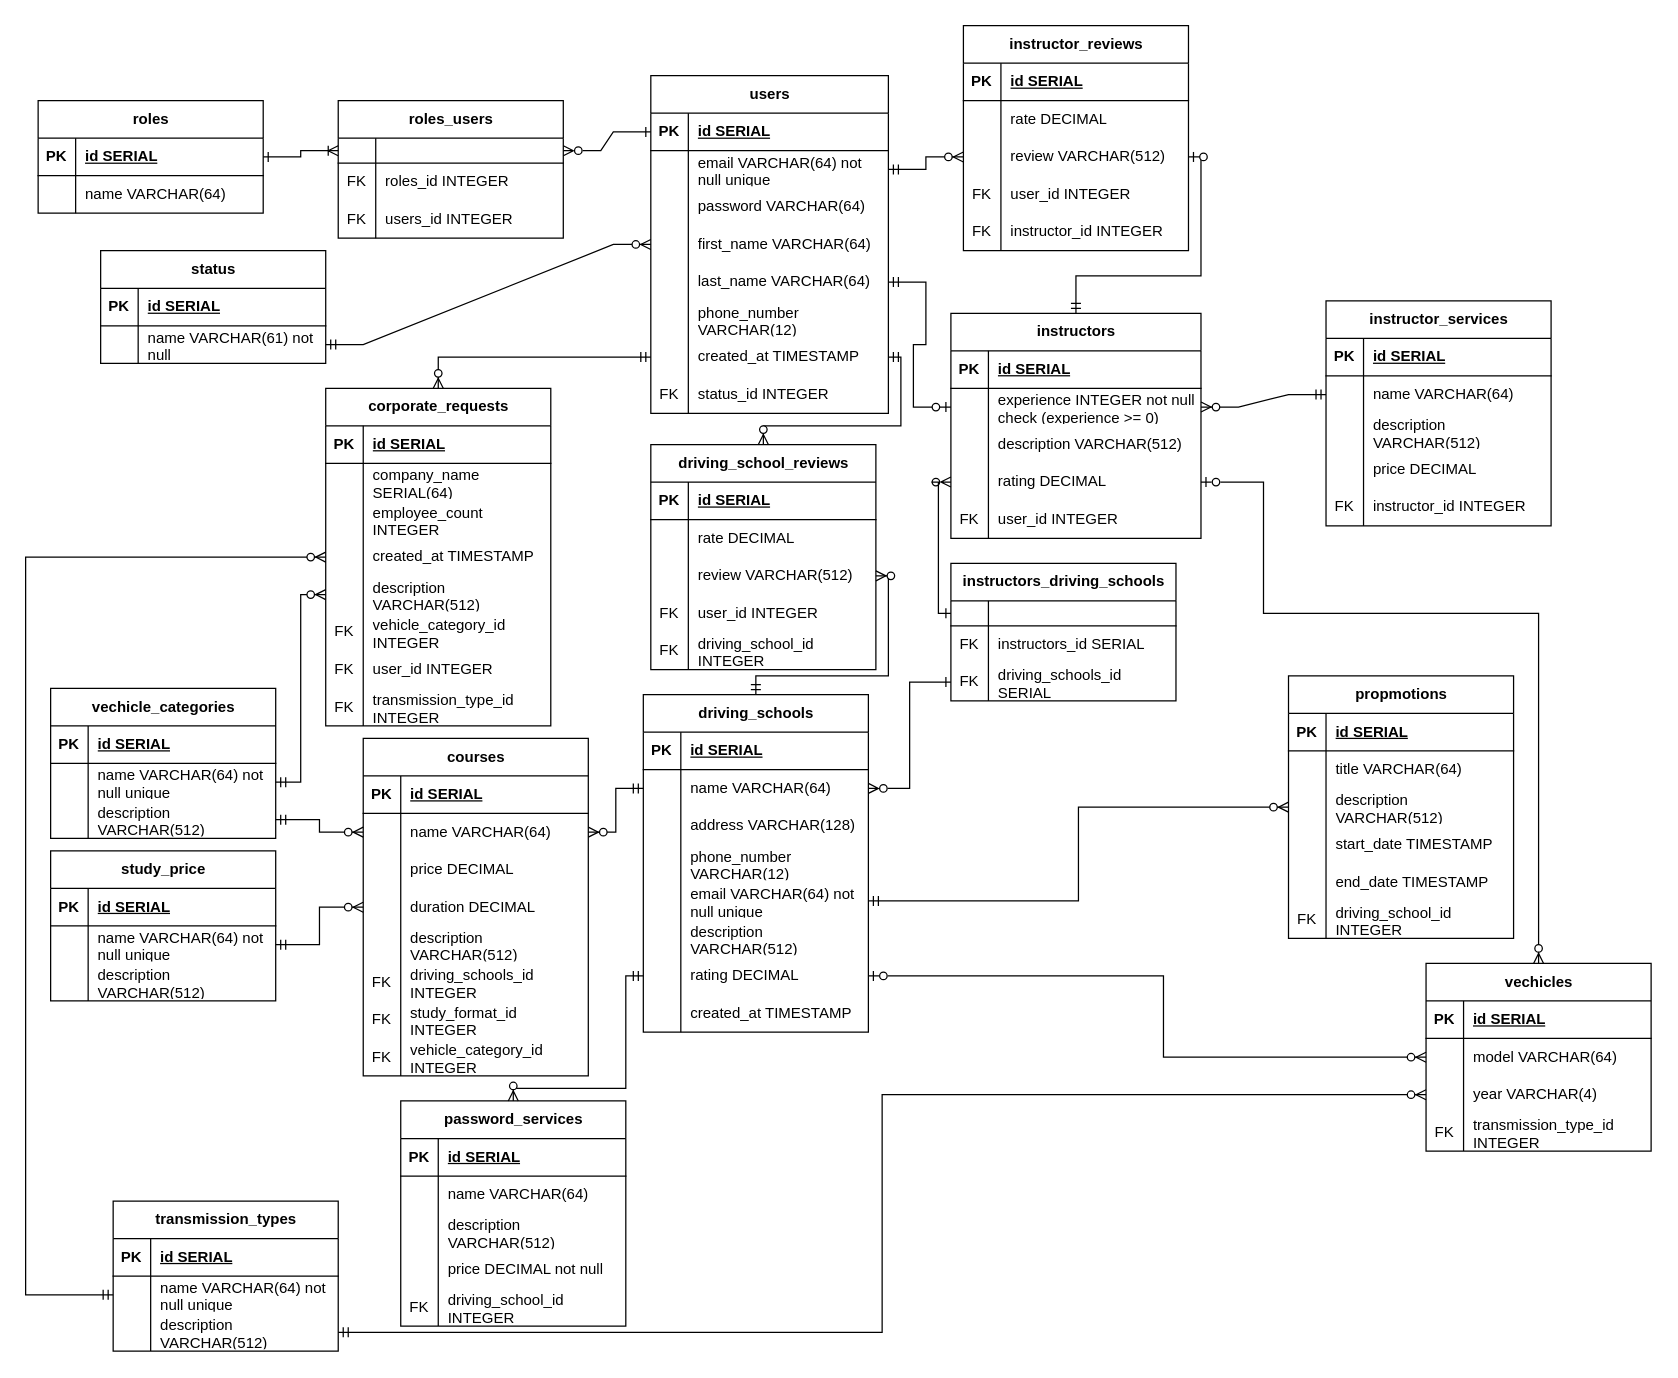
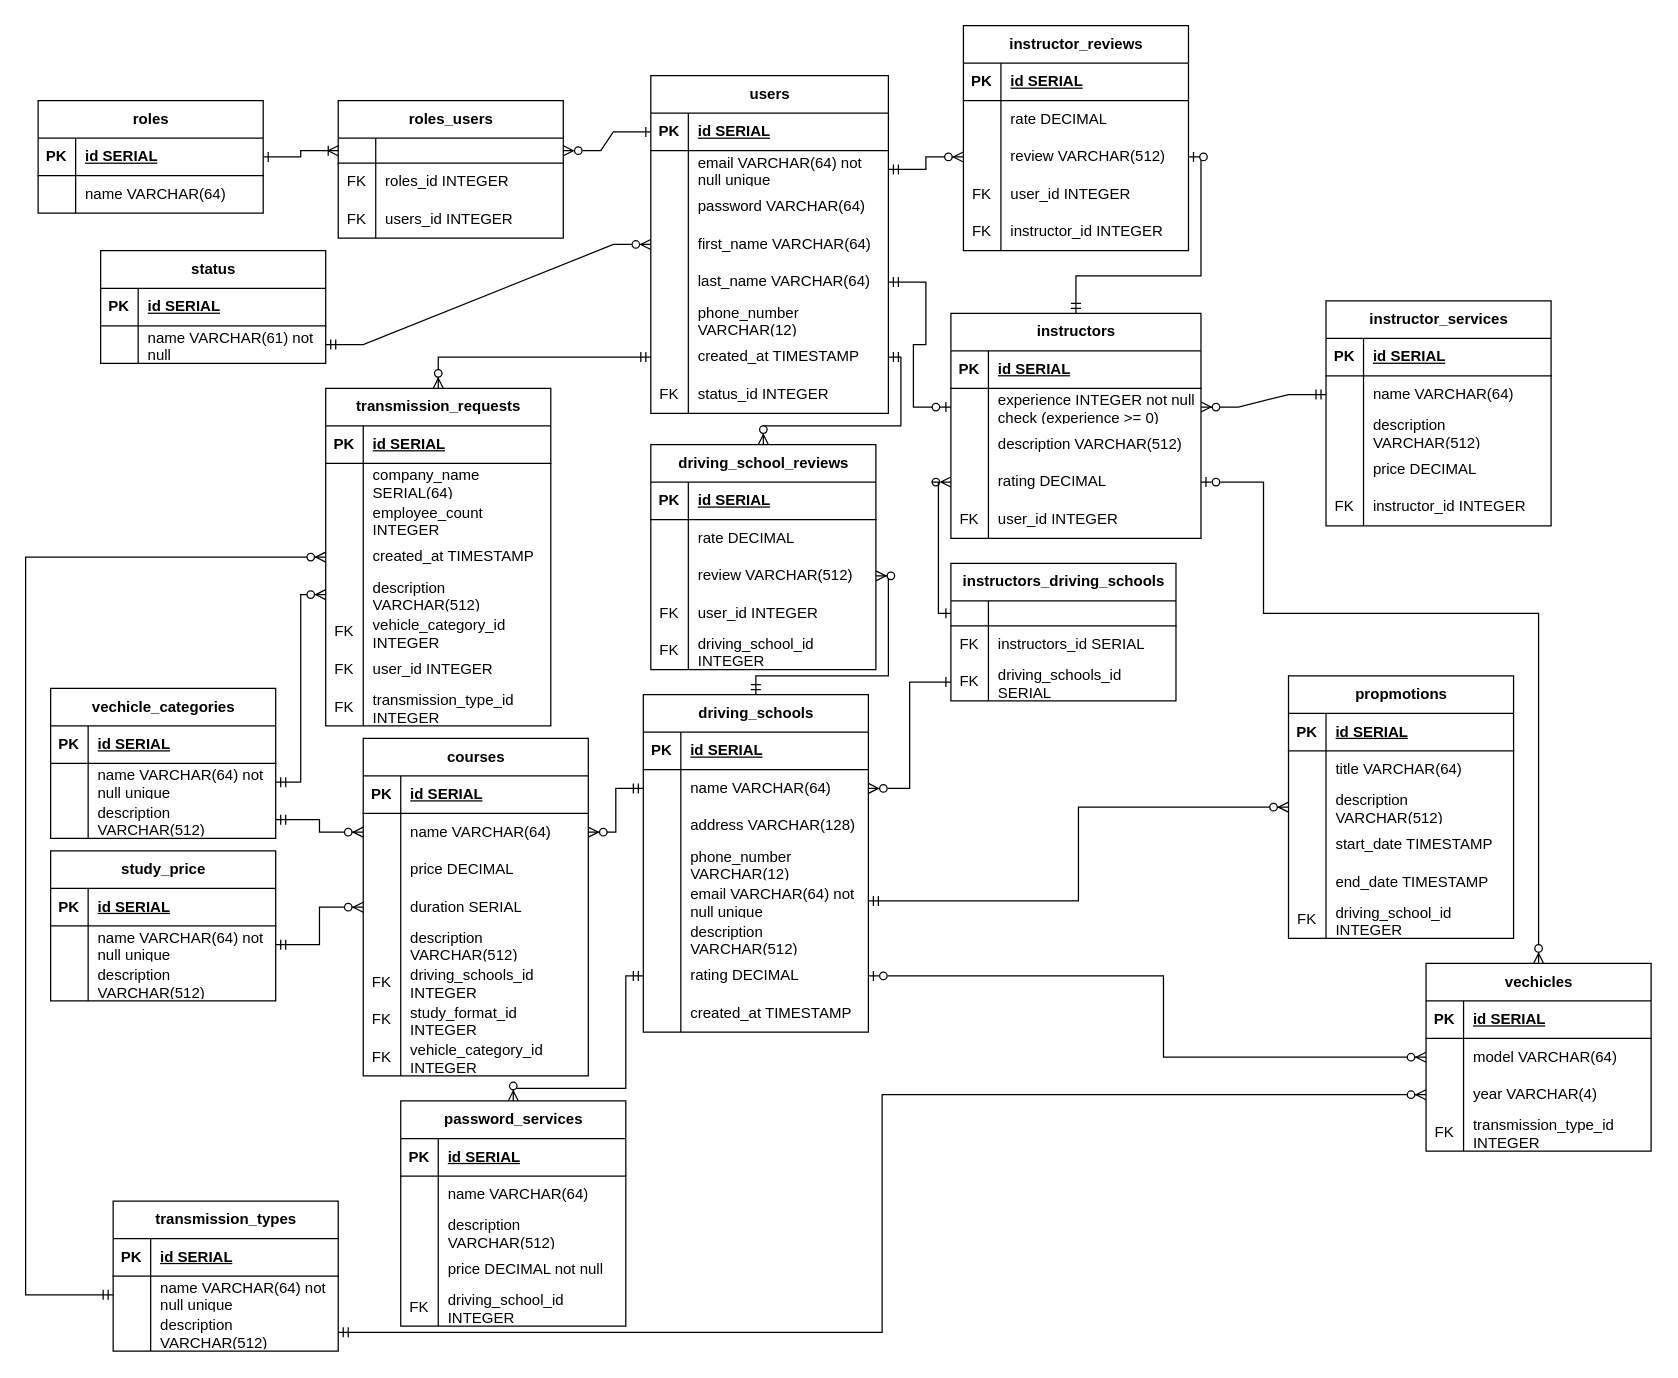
(439, 407) -> (439, 407)
(474, 907) -> (470, 907)
